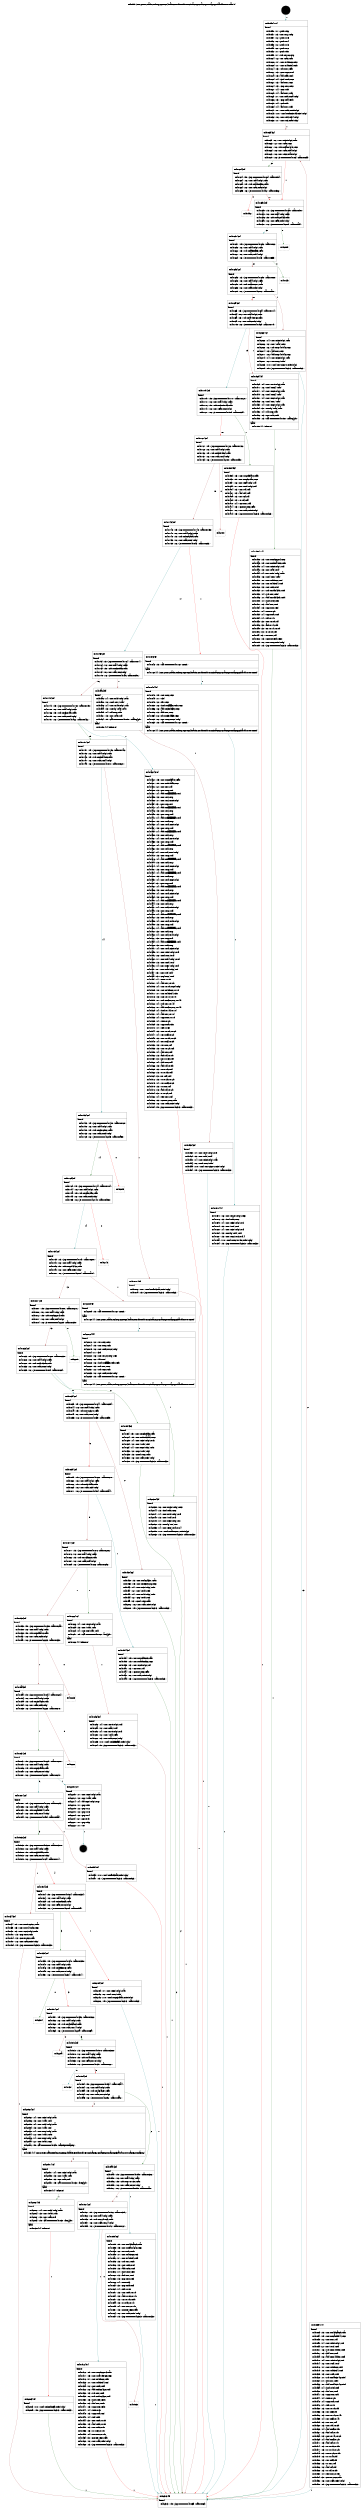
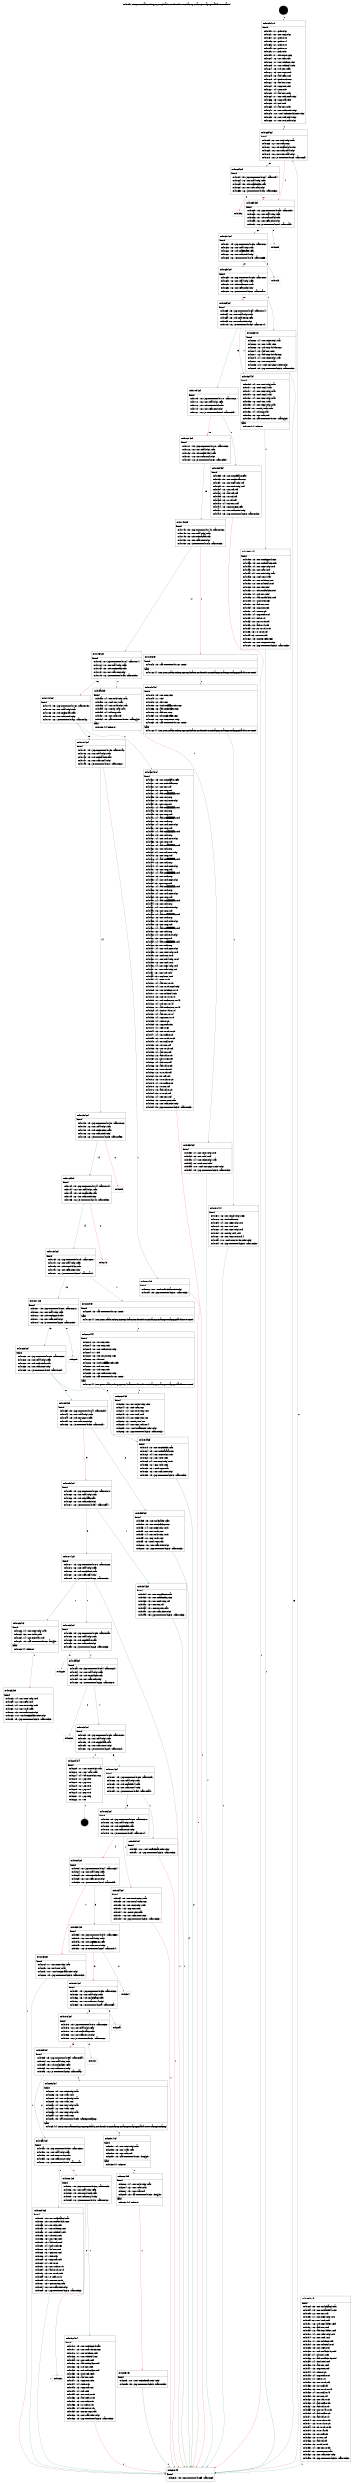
(220, 533) -> none
(185, 2015) -> (179, 2017)
